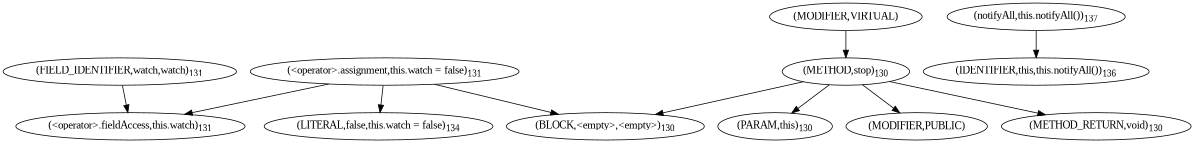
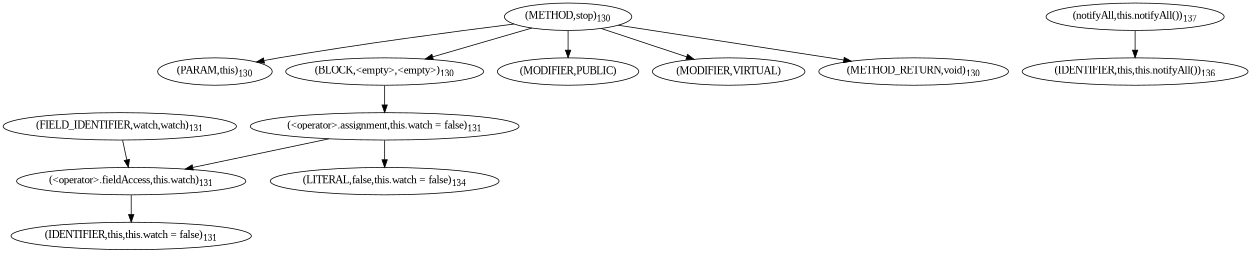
(846, 40) -> (644, 43)
(493, 98) -> (385, 95)
none -> (131, 236)
